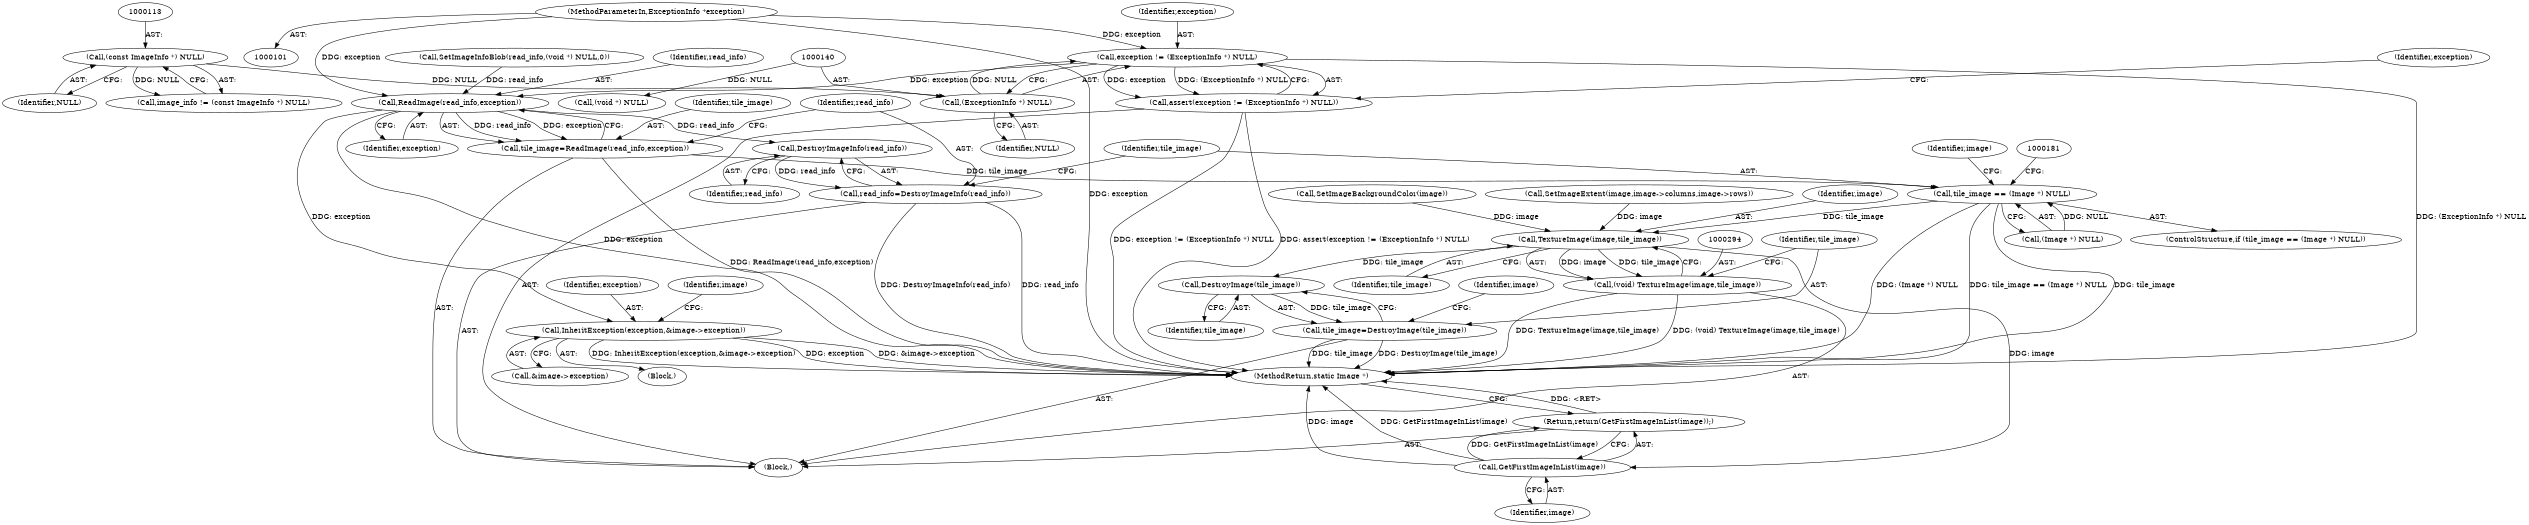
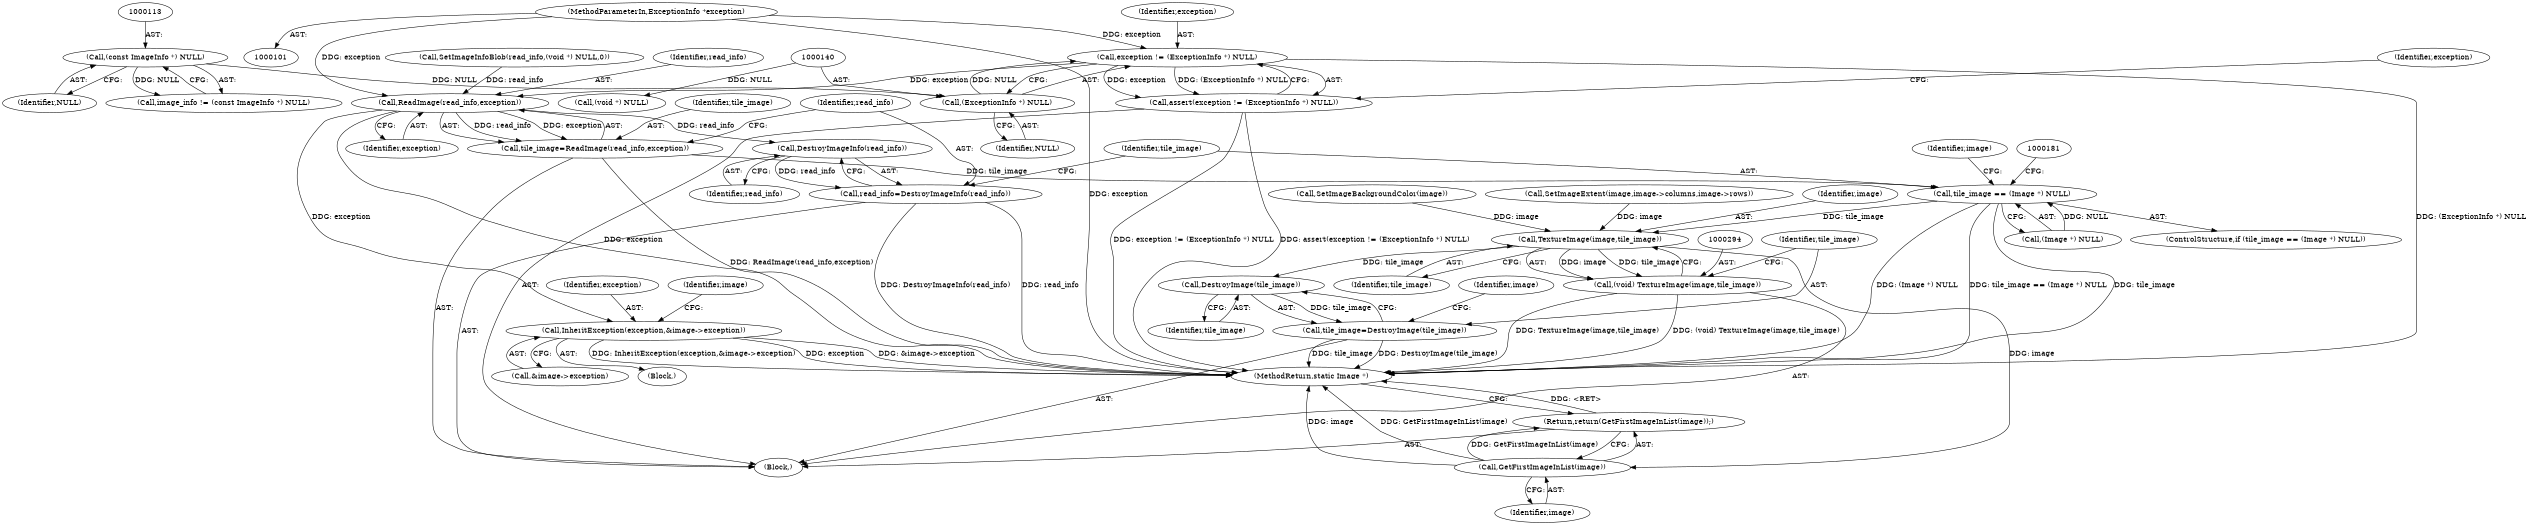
(615, 126) -> (615, 126)
